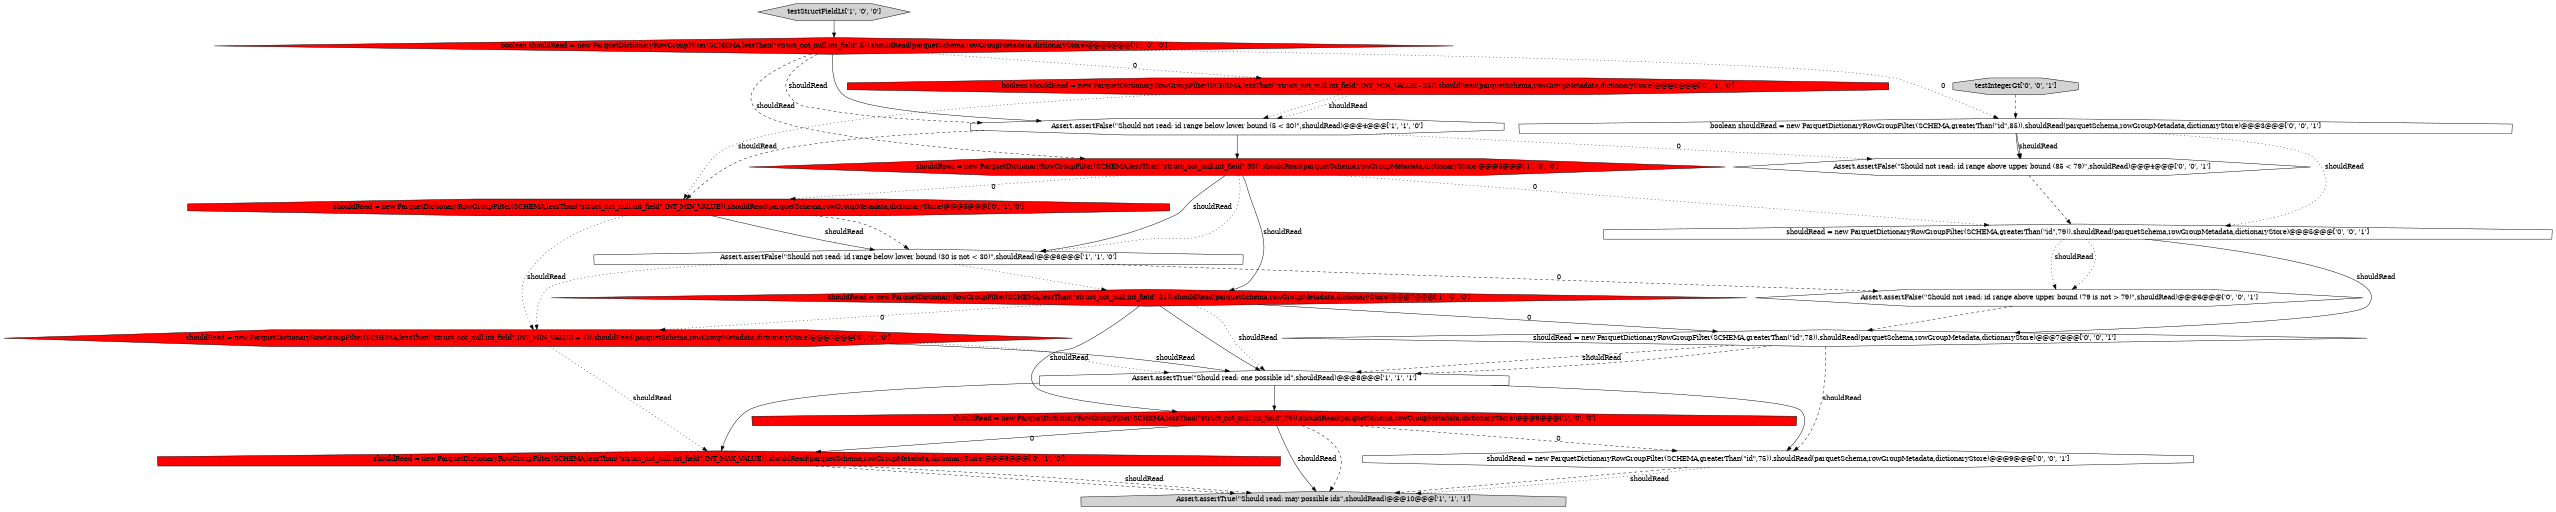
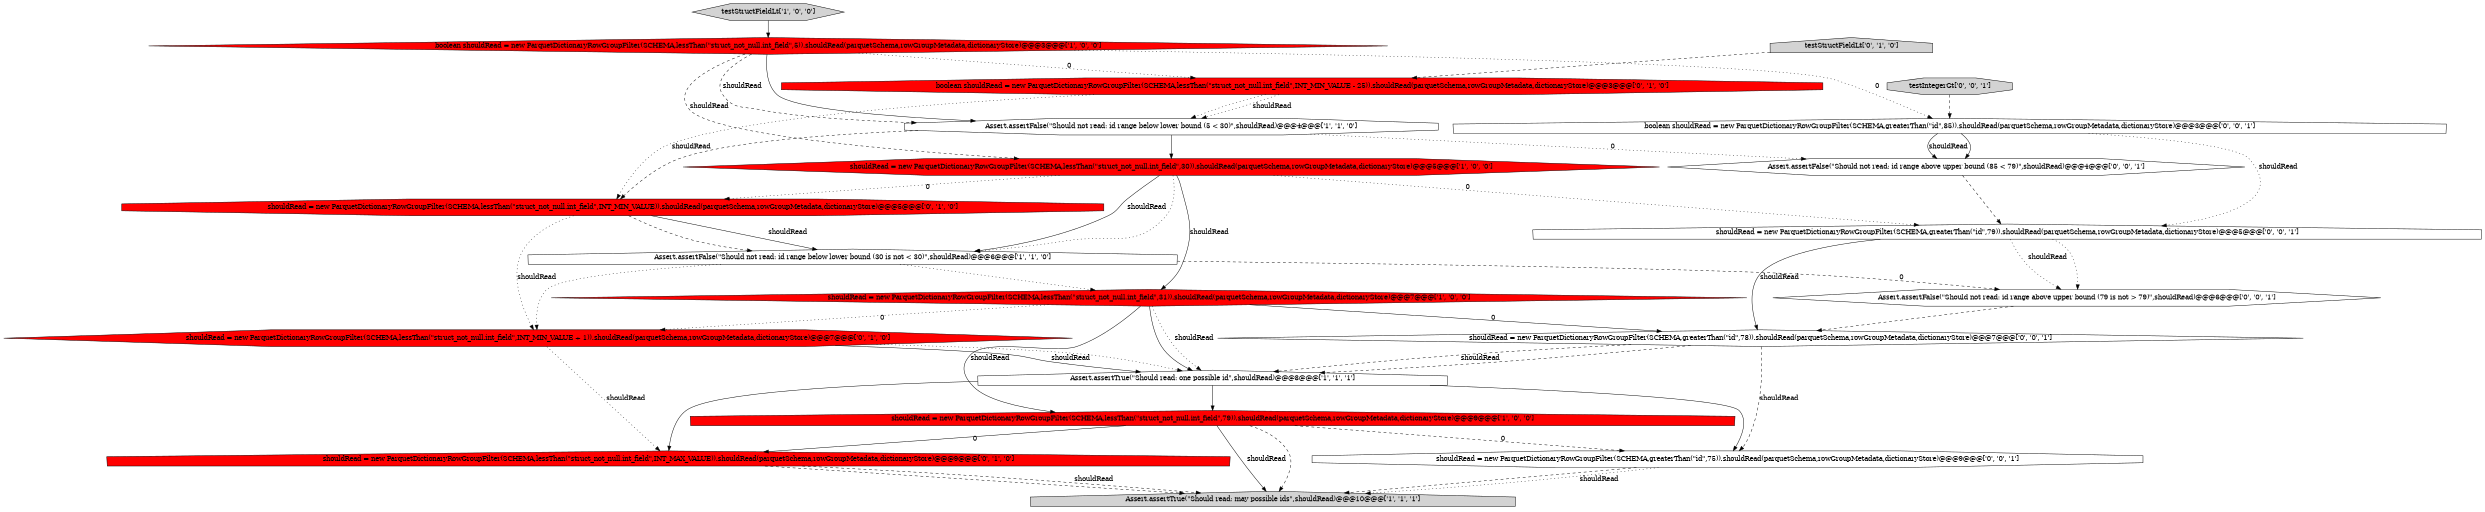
none -> (1851, 46)
